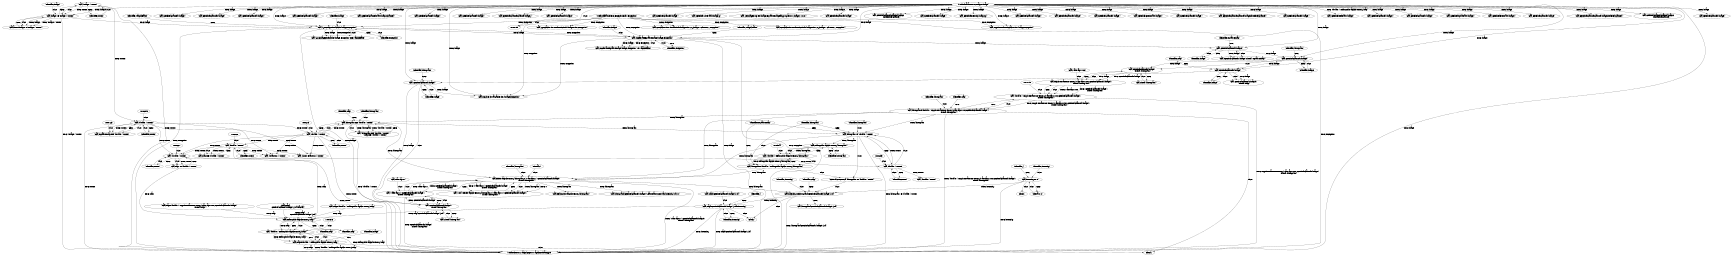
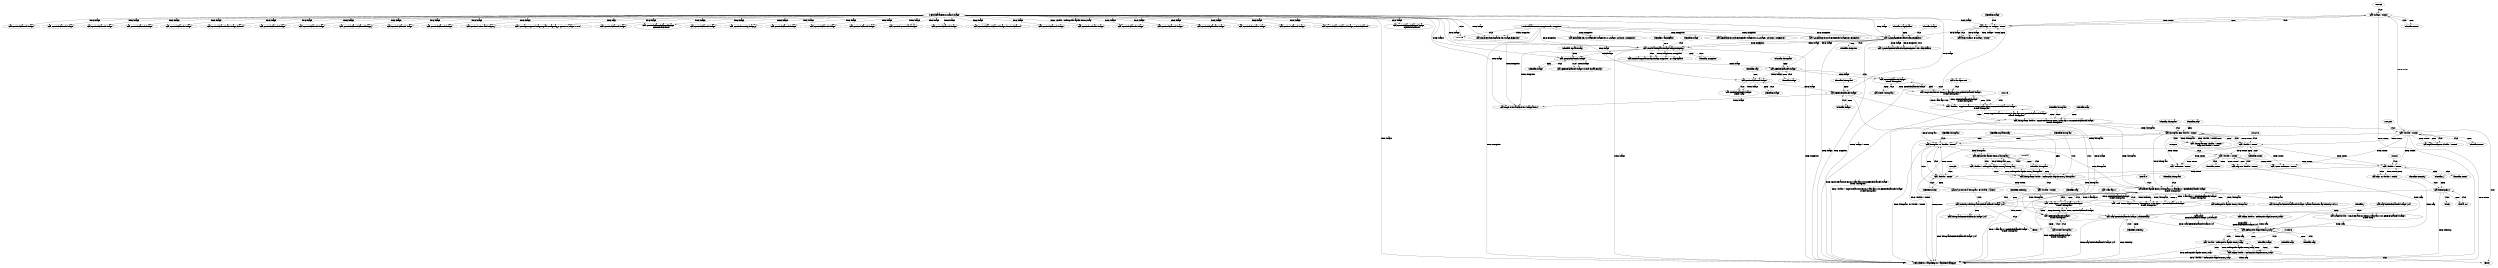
(804, 10) -> (611, 20)
(499, 97) -> (1519, 107)
(109, 128) -> (2378, 9)
